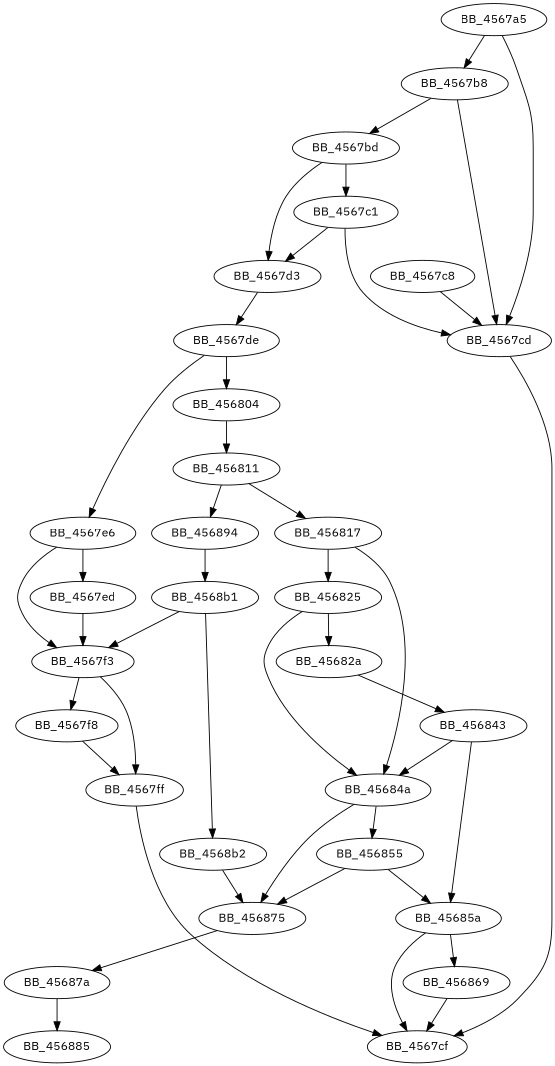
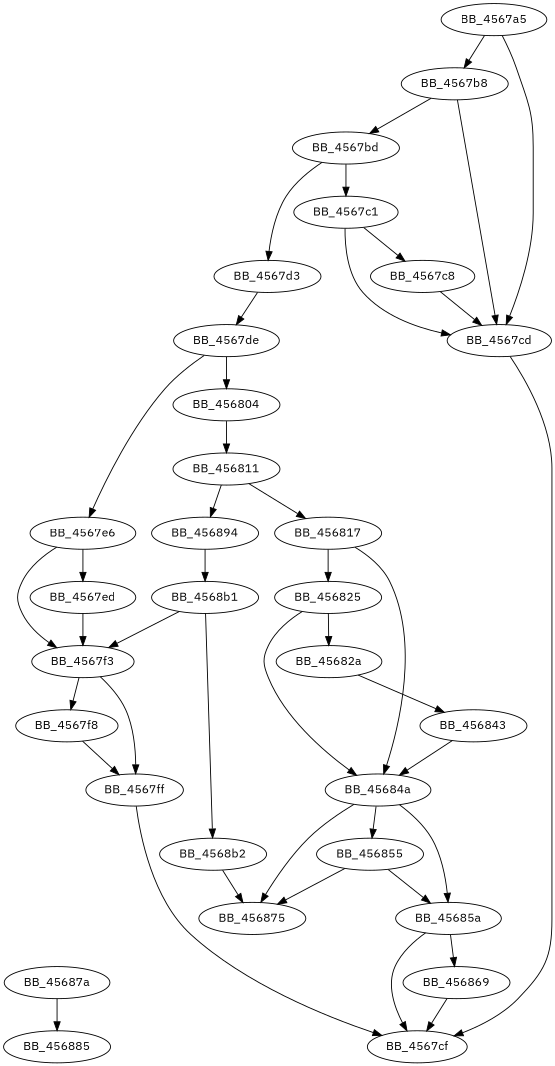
(310, 242) -> (381, 242)
(462, 818) -> (434, 843)
(159, 949) -> none
